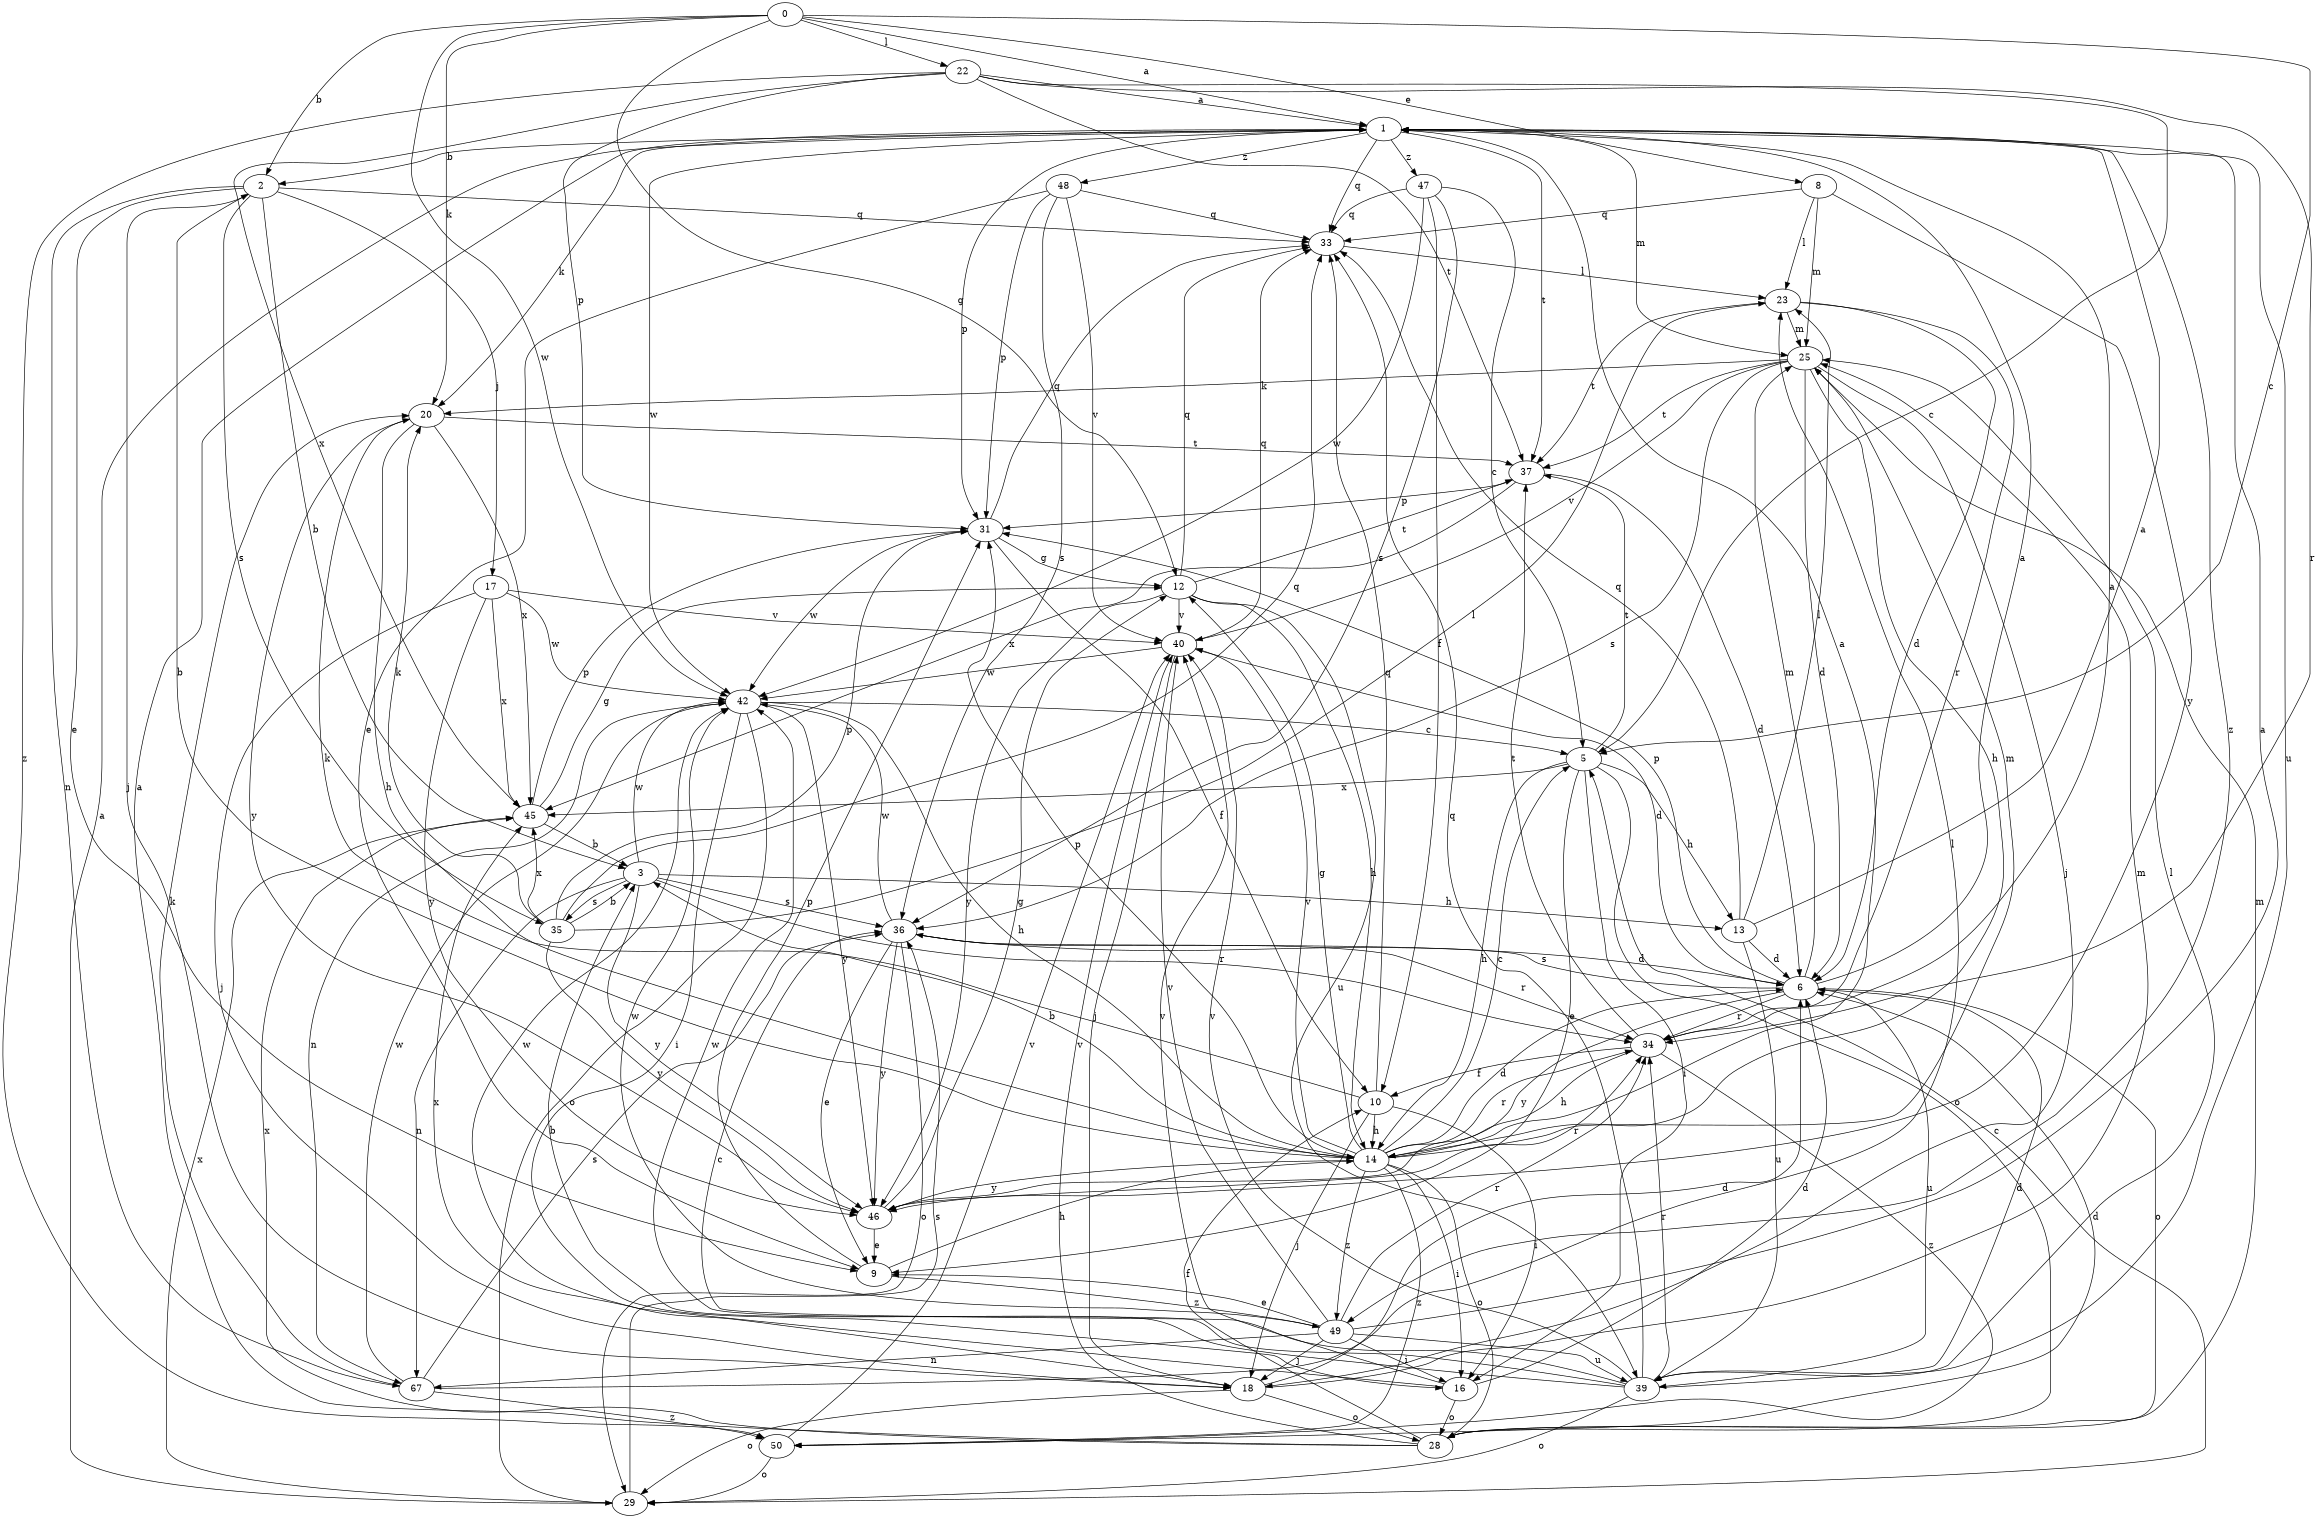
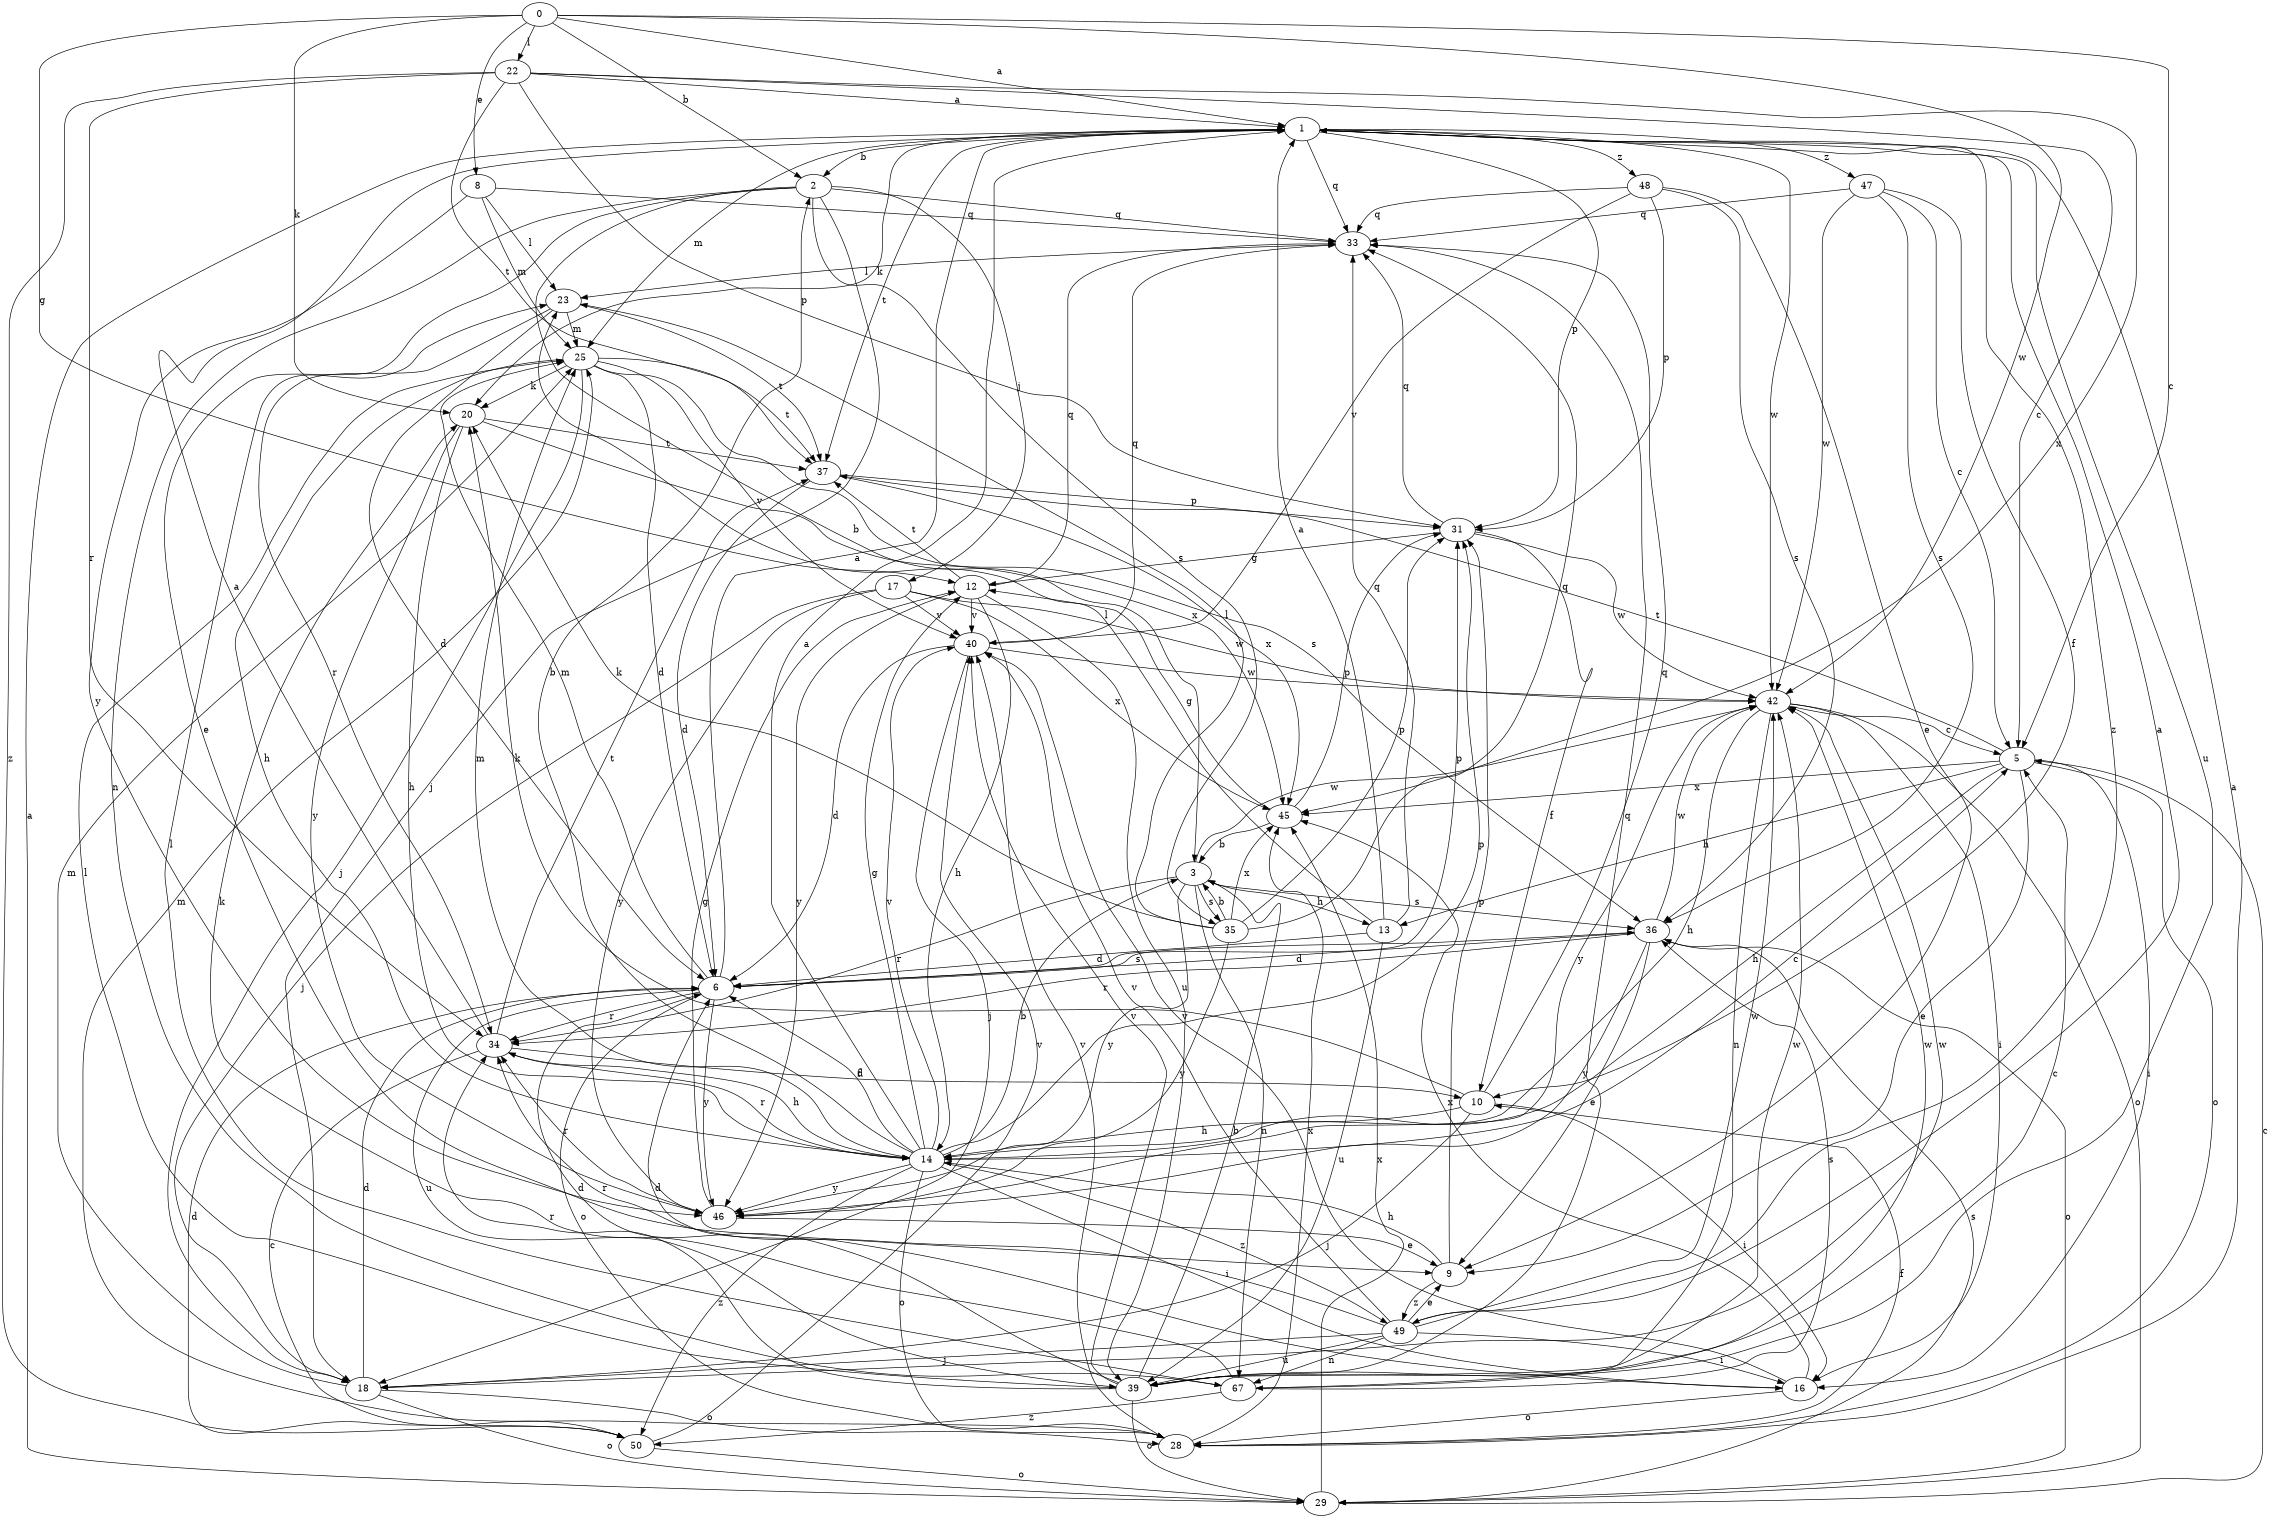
(1931, 1246) -> (273, 1246)
(717, 1303) -> (1803, 1311)
